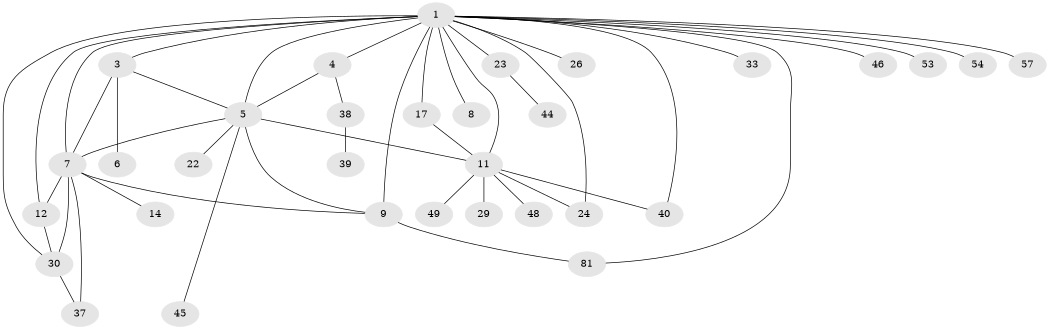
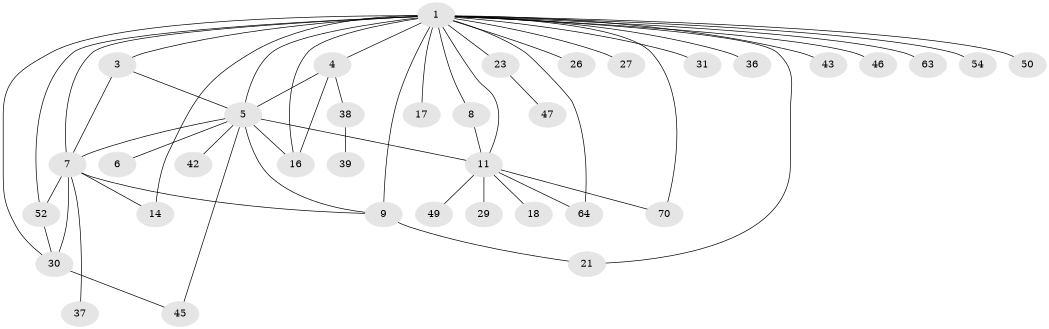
none -> (246, 56)
none -> (626, 65)
none -> (703, 65)
(752, 65) -> (752, 65)
none -> (828, 65)
(928, 65) -> (928, 65)
(1028, 65) -> (1028, 65)
(117, 115) -> (180, 140)
(548, 115) -> (548, 115)
(453, 140) -> (478, 140)
(193, 165) -> (193, 165)
none -> (296, 165)
(41, 214) -> (41, 214)
(534, 214) -> (534, 214)
(584, 214) -> (584, 214)
(664, 214) -> (664, 214)
(587, 264) -> (587, 264)
(67, 289) -> (117, 289)
